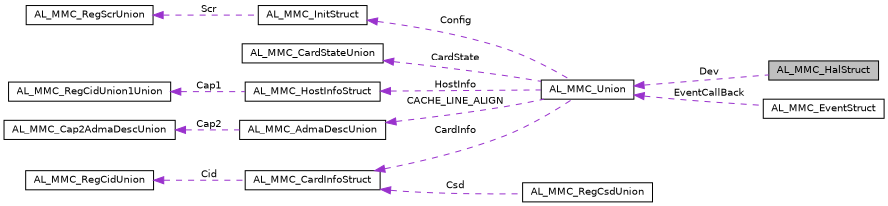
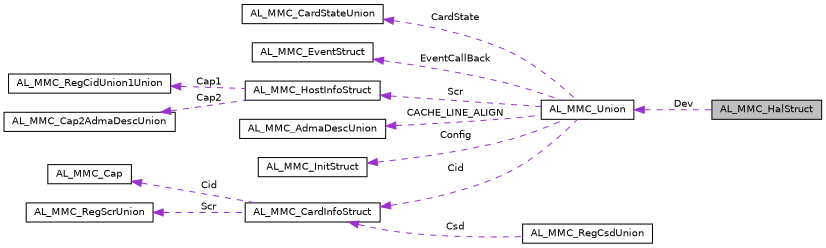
(211, 15) -> (204, 212)
(454, 85) -> (454, 92)
(704, 101) -> (473, 76)
(213, 130) -> (208, 106)
(454, 130) -> (454, 169)
(90, 180) -> (90, 174)
